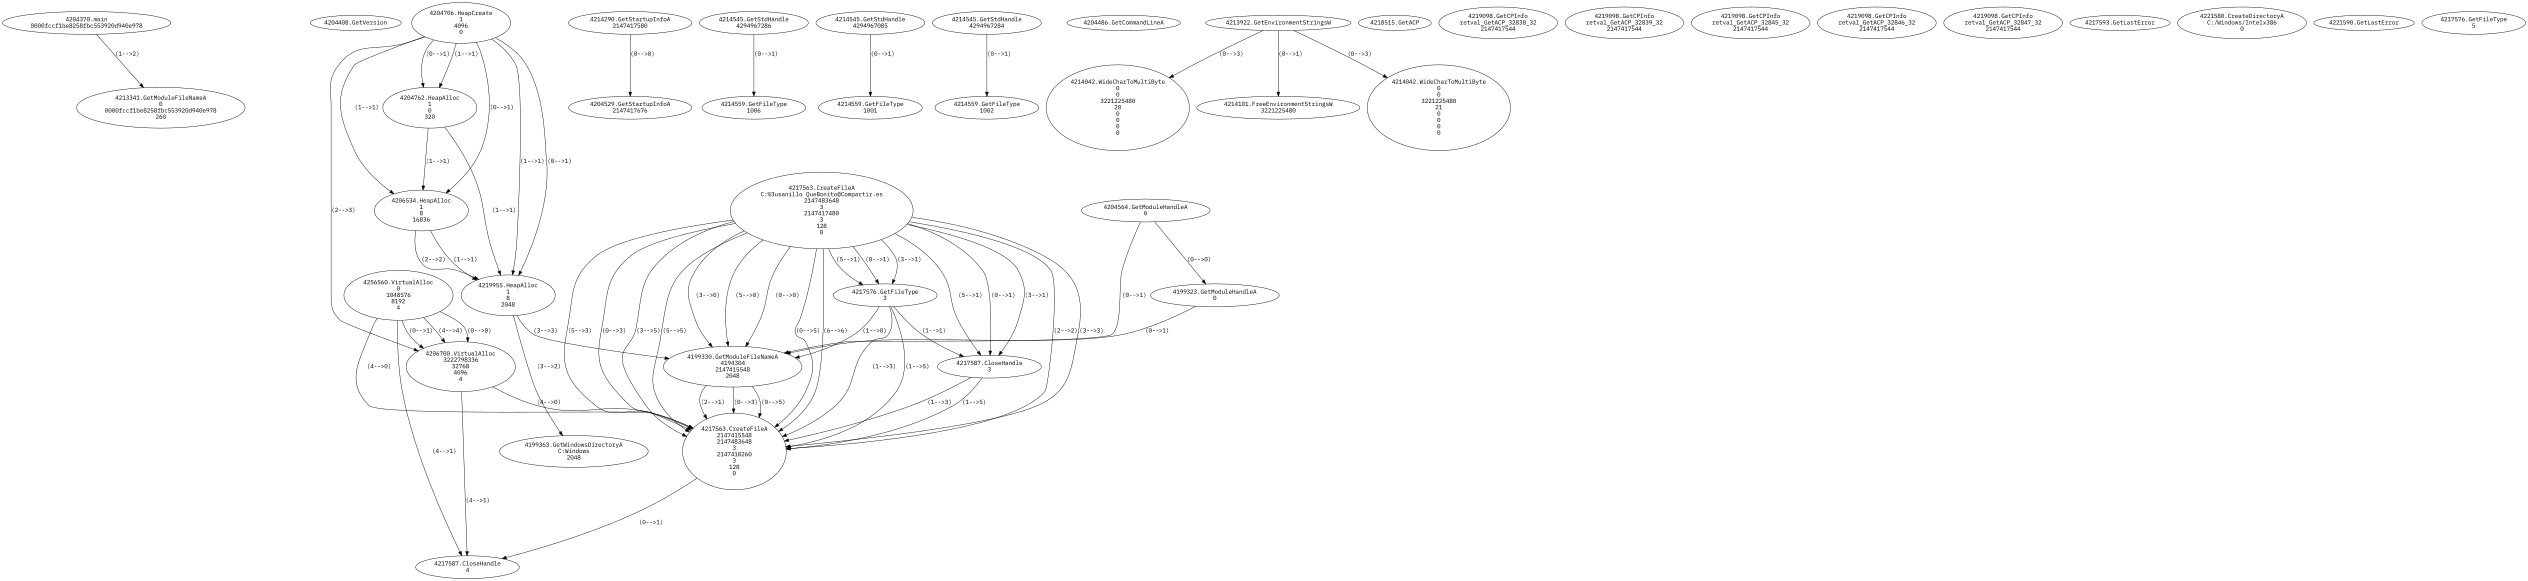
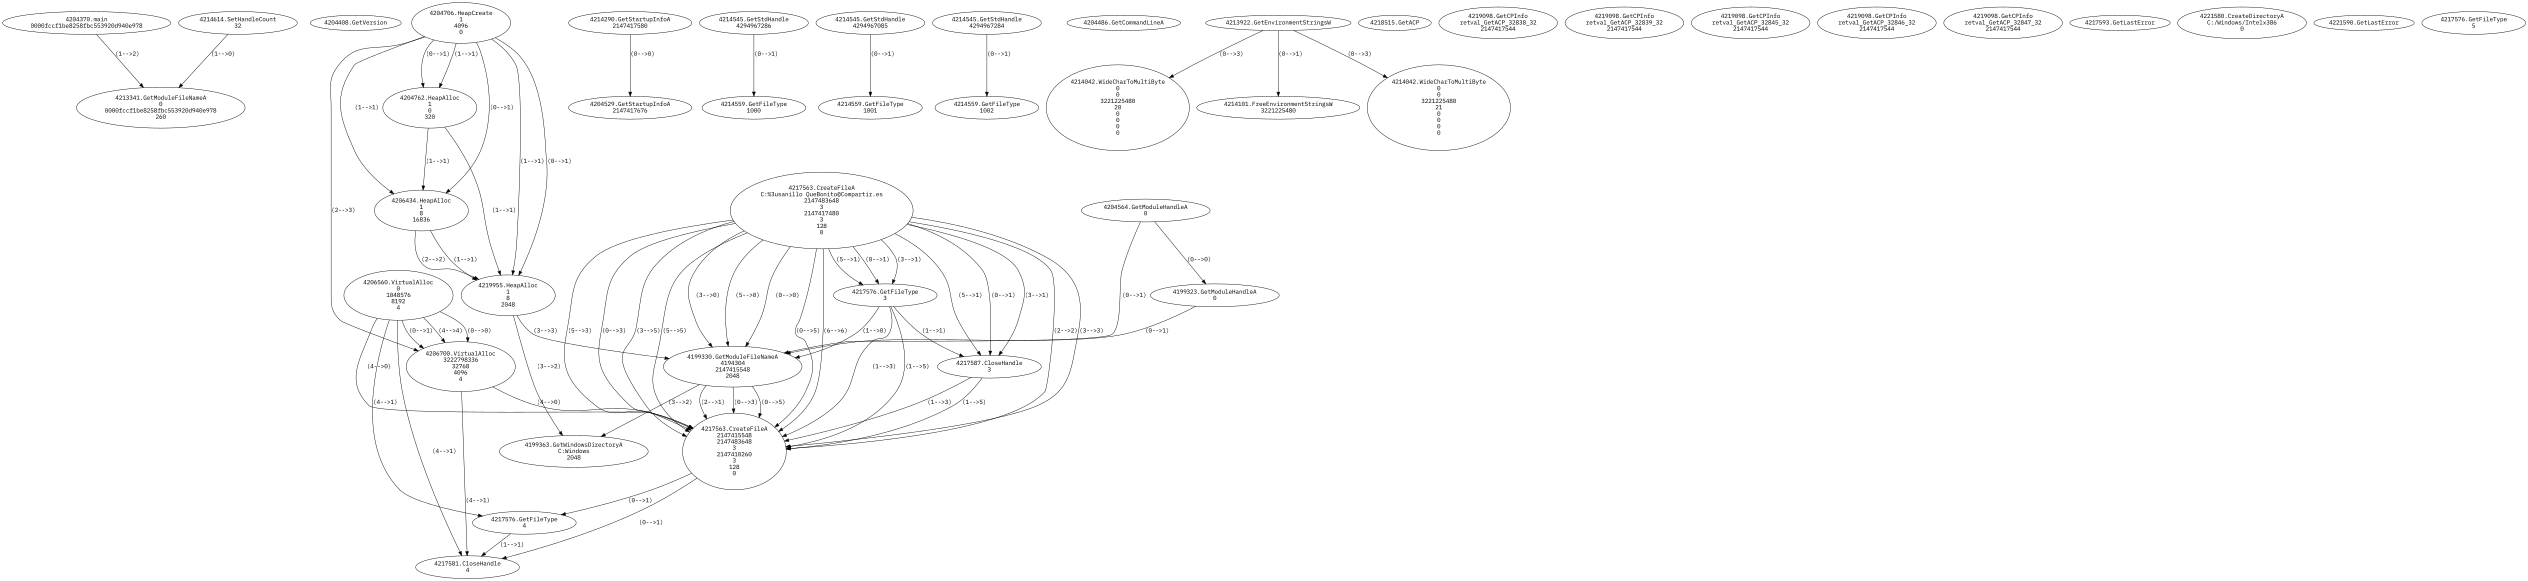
none -> (238, 23)
(754, 108) -> (754, 108)
(421, 211) -> (421, 211)
(398, 295) -> (398, 295)
none -> (655, 408)
none -> (524, 523)
(468, 567) -> (468, 567)
